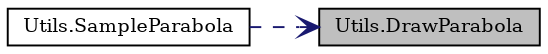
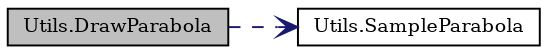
(274, 27) -> (253, 27)
